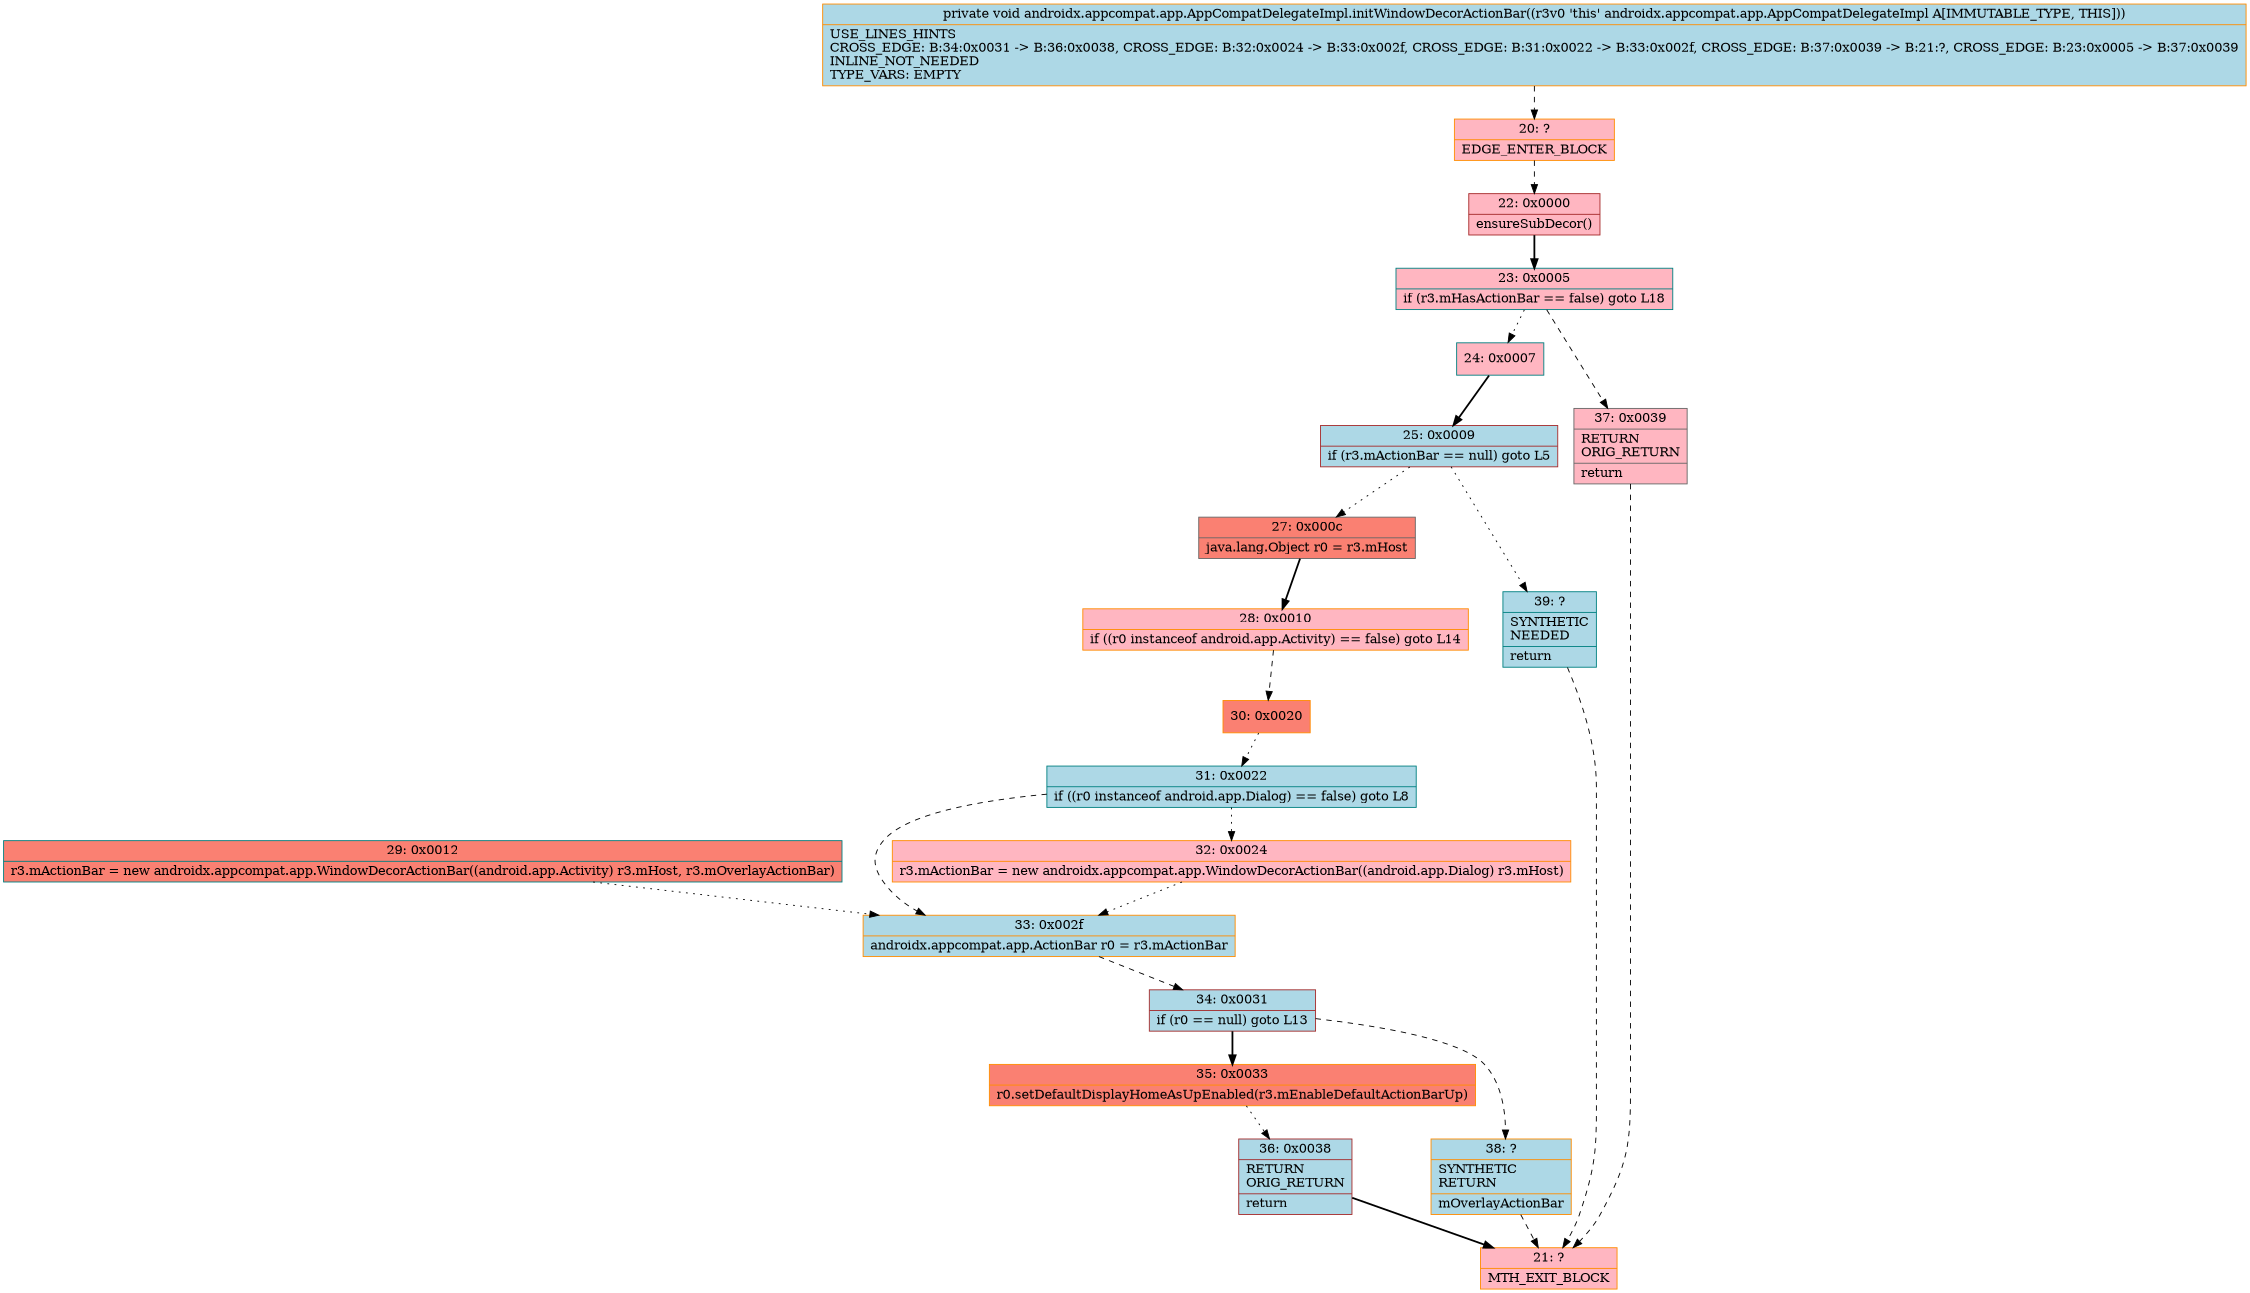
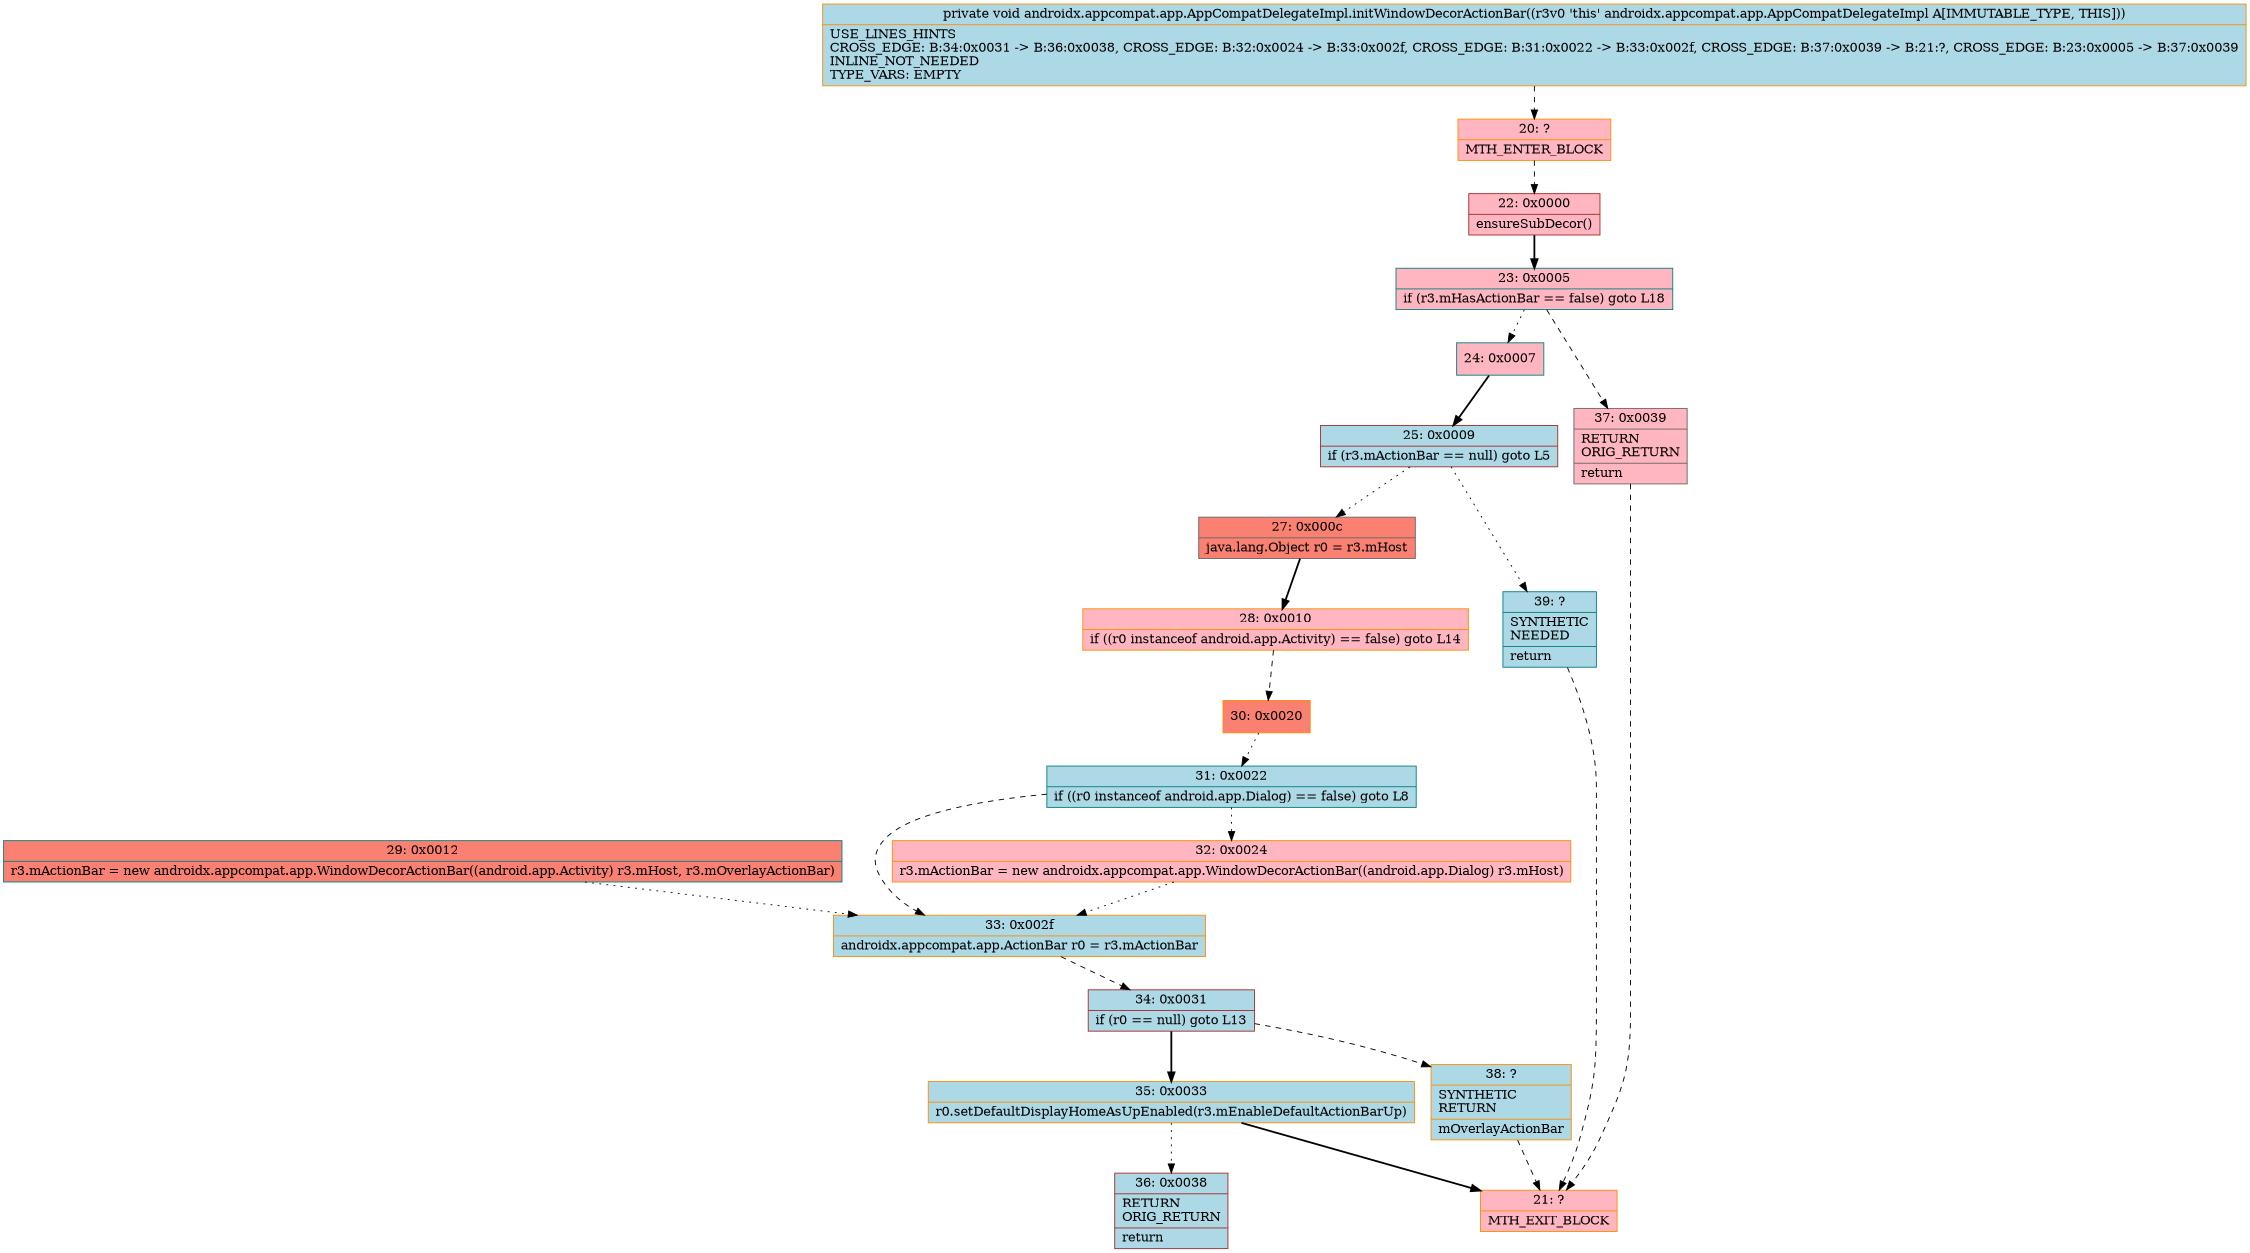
(1534, 150) -> (1534, 150)
(1232, 1085) -> (1171, 1102)
(1418, 1221) -> (1356, 1155)
